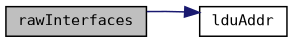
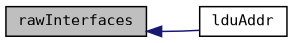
(166, 11) -> (181, 31)
